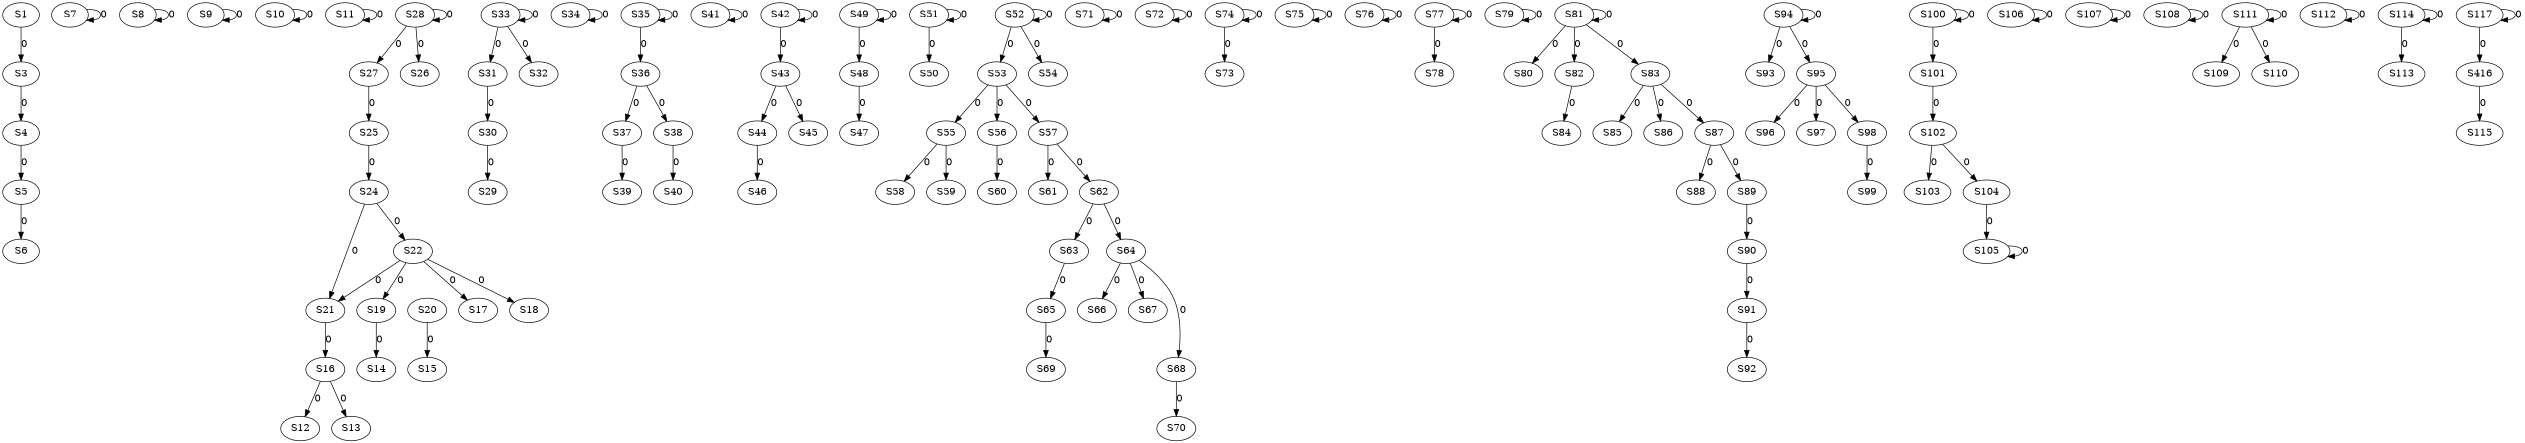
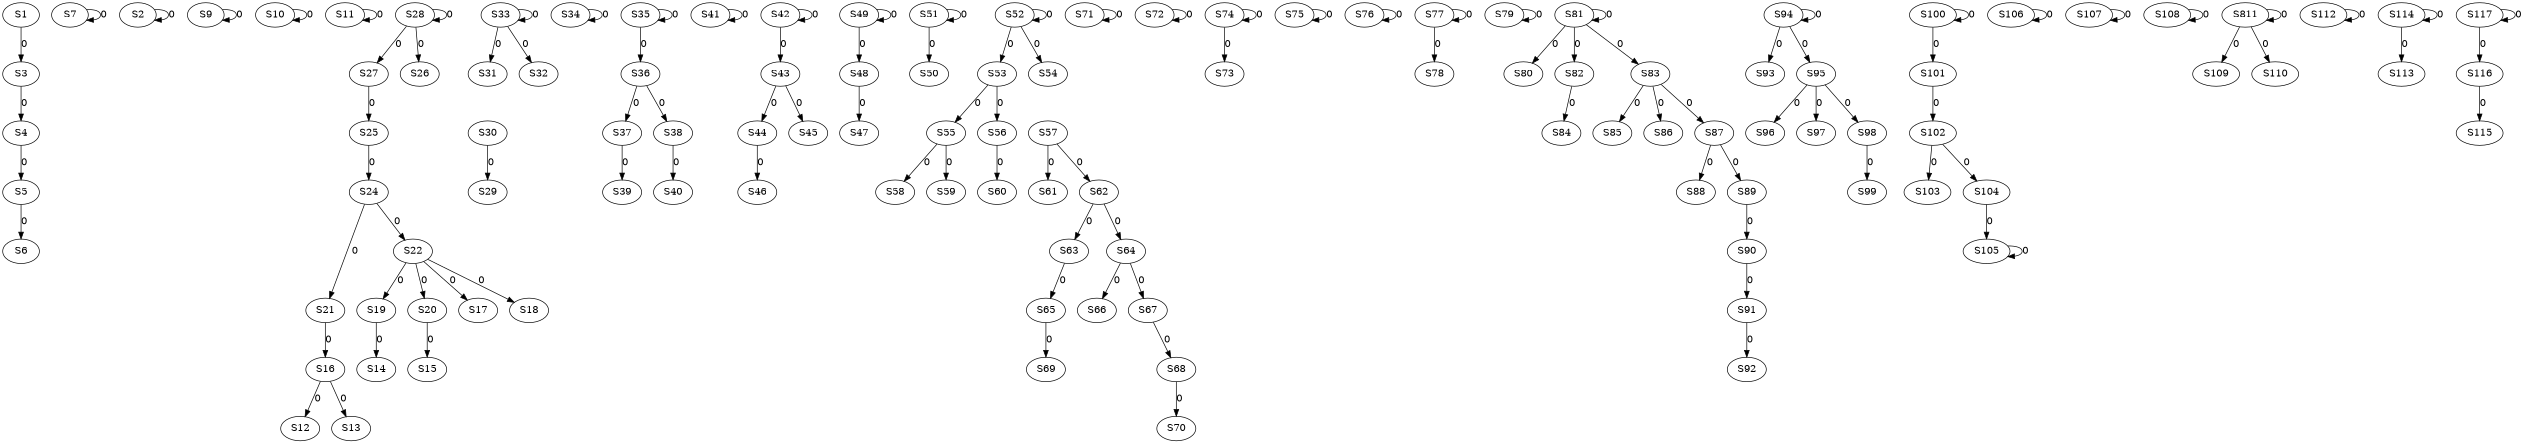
(138, 15) -> (138, 15)
(2245, 15) -> (2245, 15)
(2480, 74) -> (2480, 74)
(488, 100) -> none
(1020, 101) -> none
(372, 279) -> (419, 278)
(1174, 299) -> (1161, 337)
